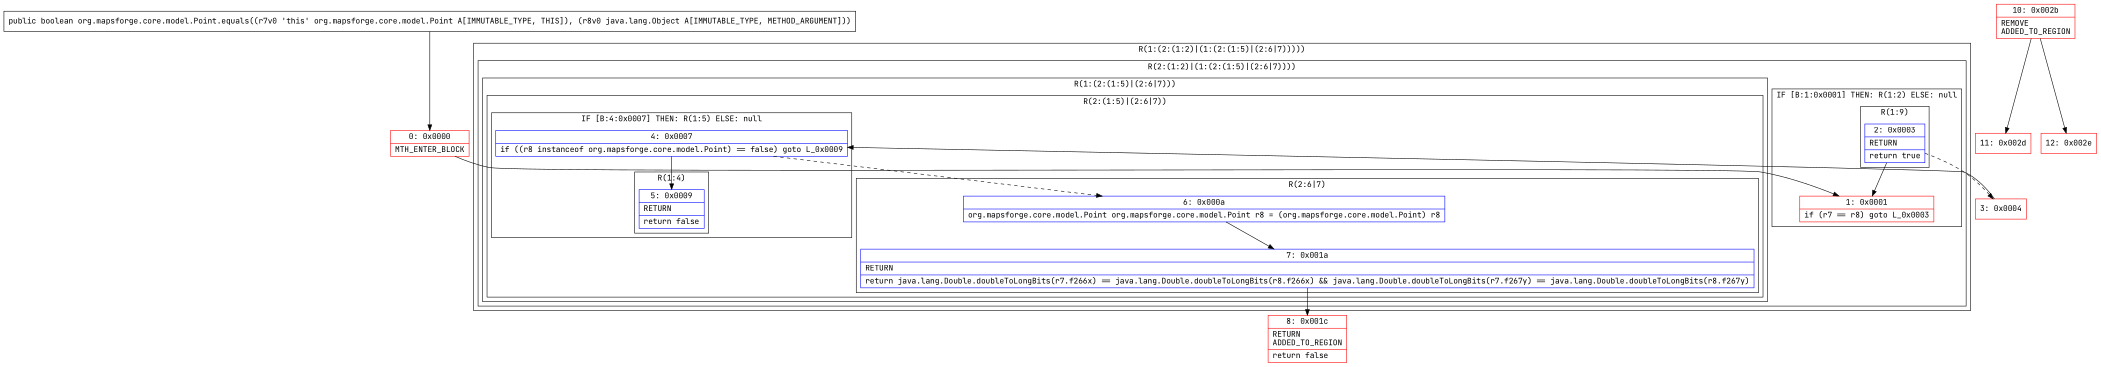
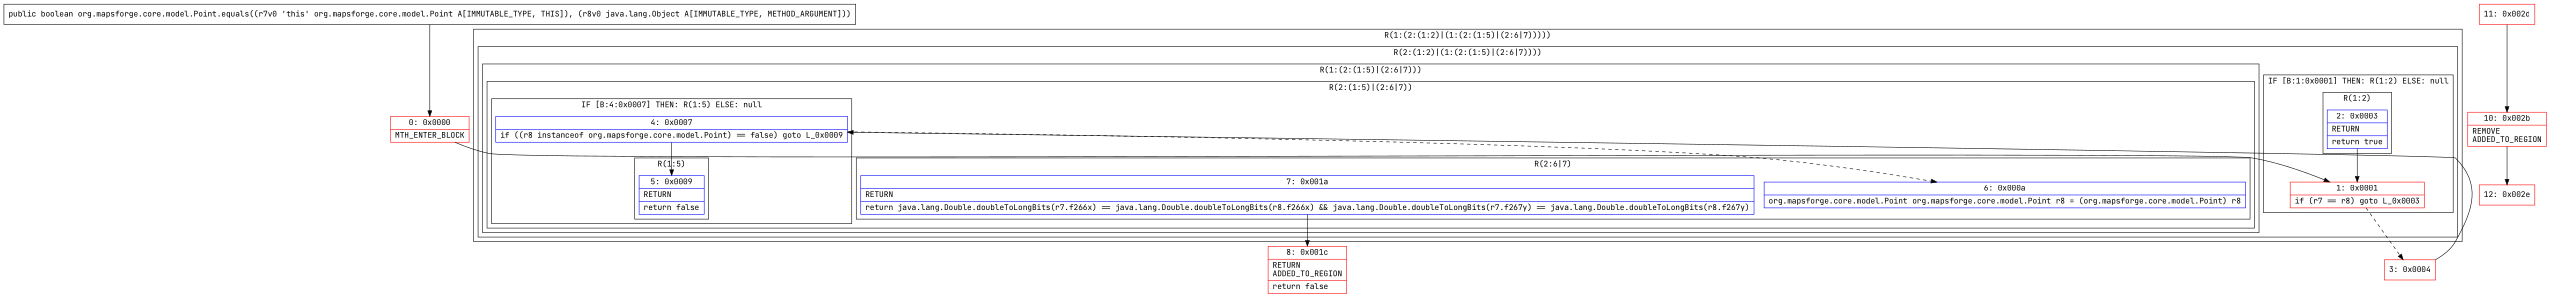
(2019, 83) -> (2507, 66)
(1895, 113) -> (2357, 99)
(1957, 168) -> (2383, 231)
(672, 178) -> (672, 164)
(1247, 234) -> none
